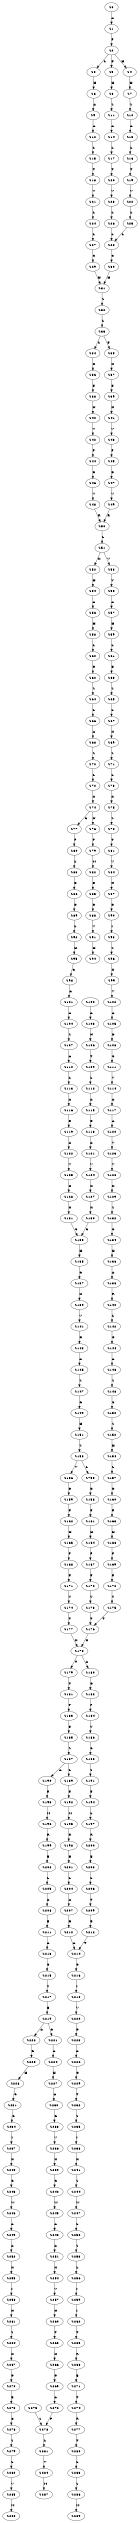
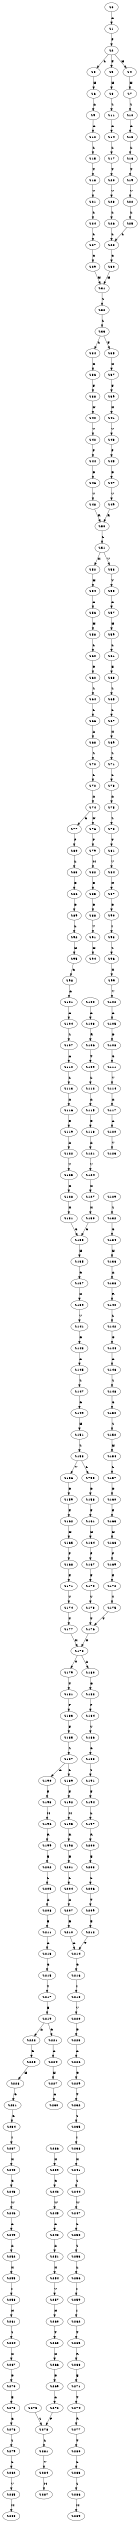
(92, 1035) -> (92, 1035)
(112, 1175) -> none
(55, 2127) -> none
